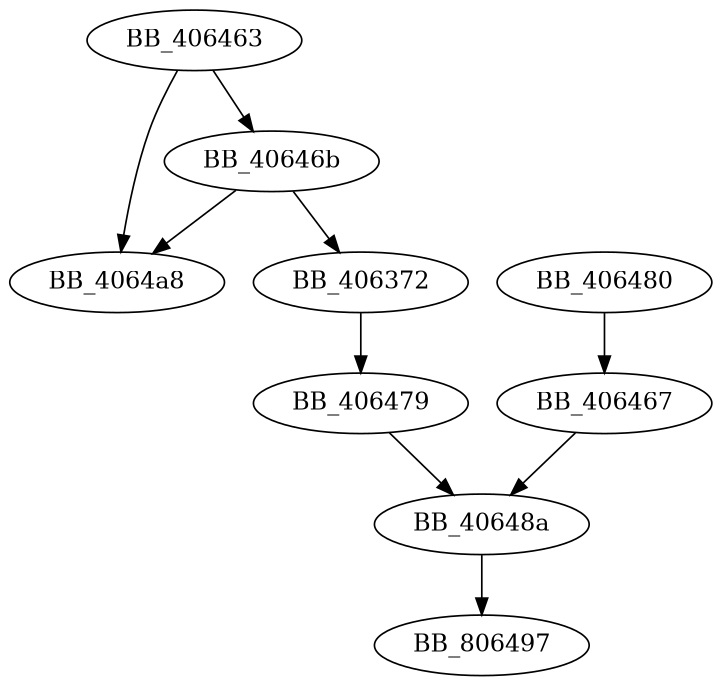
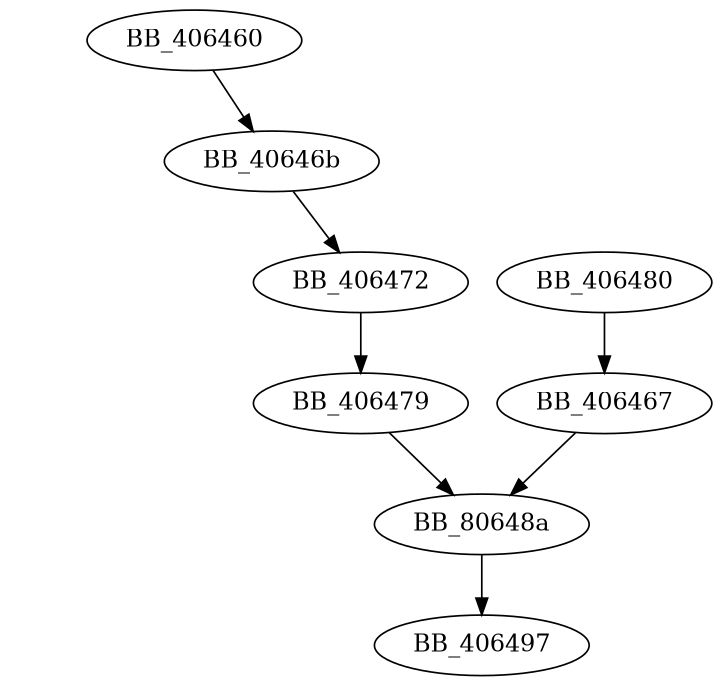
(194, 40) -> (194, 40)
(117, 282) -> none
(361, 282) -> (361, 282)
(482, 524) -> (482, 524)
(482, 645) -> (482, 645)
